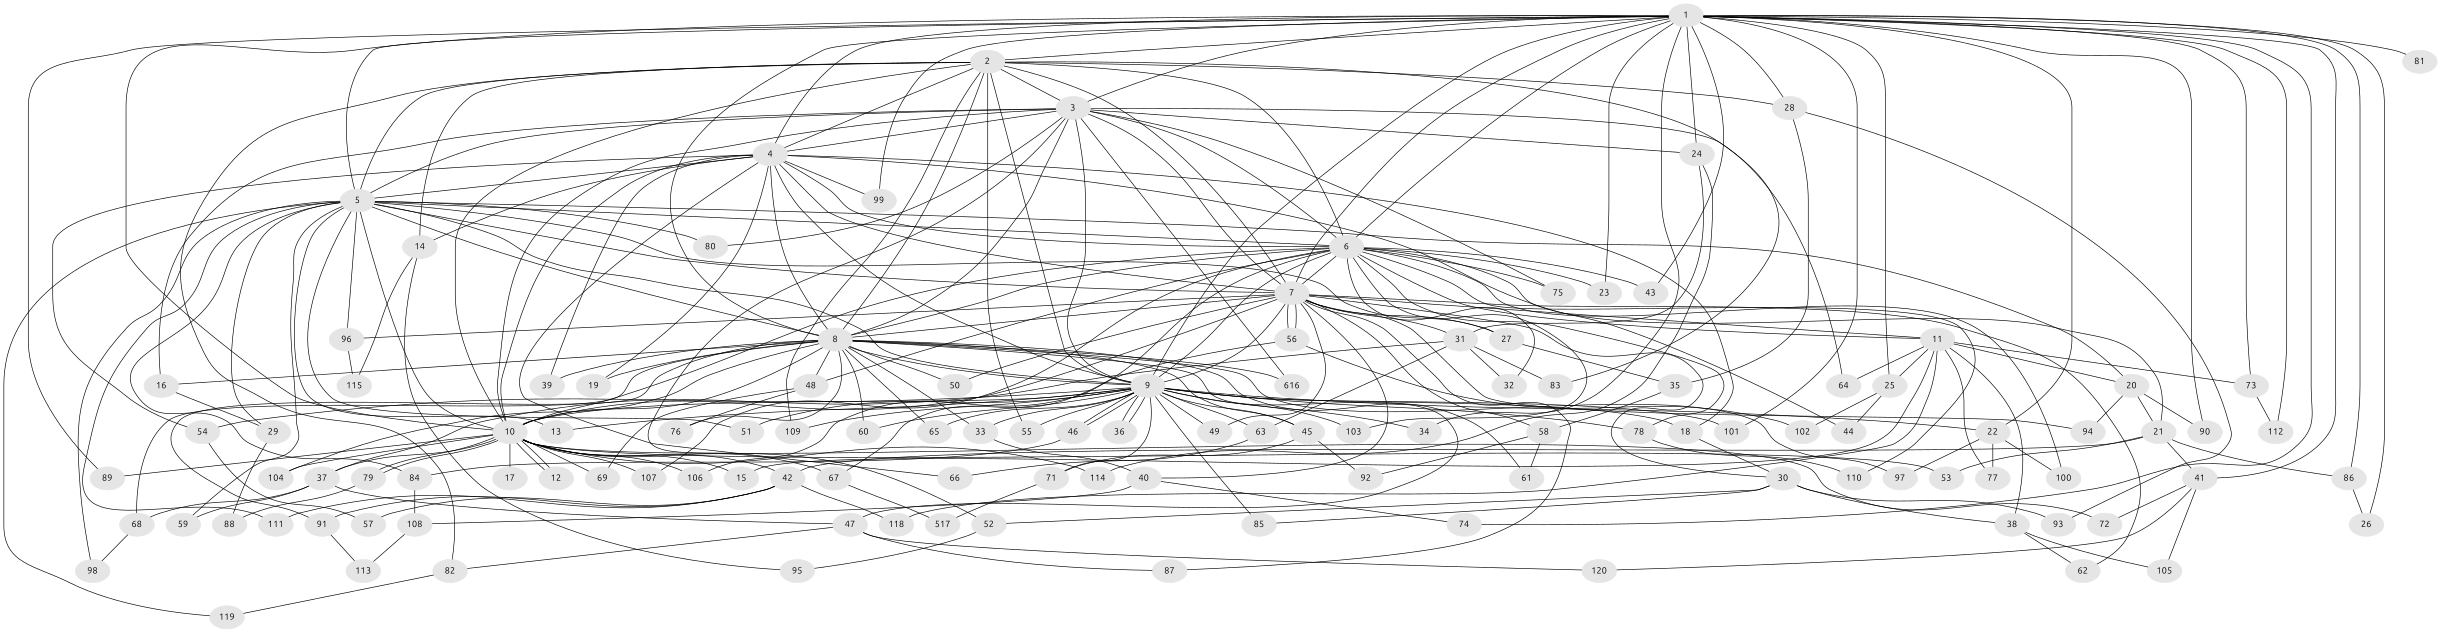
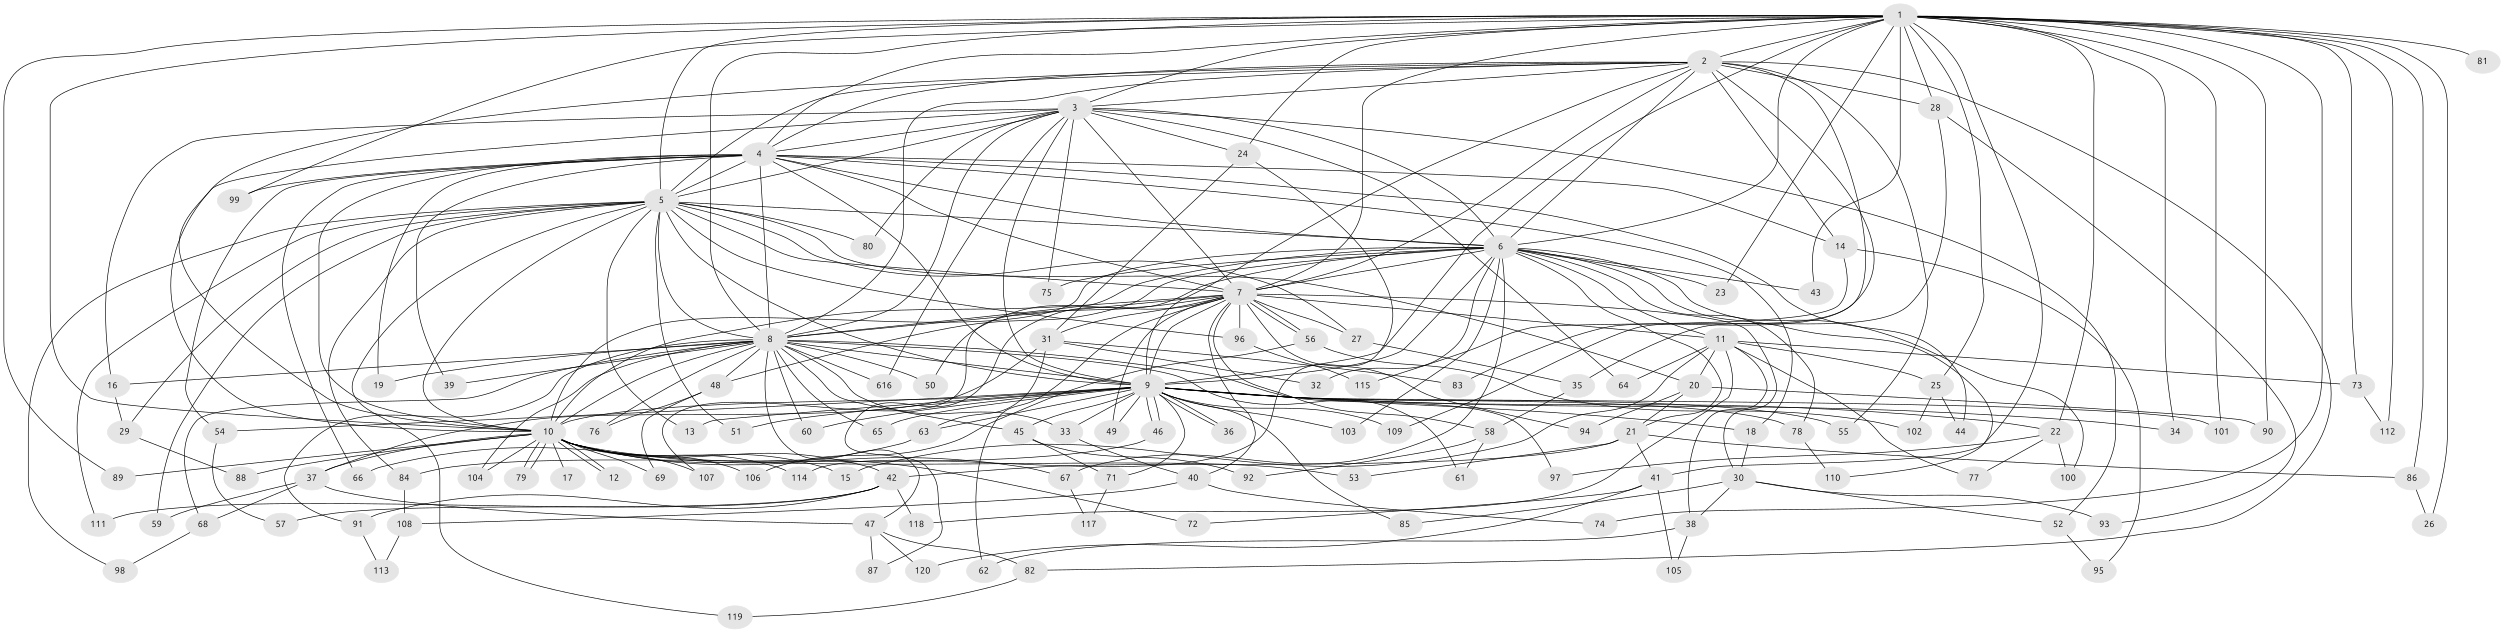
(305, 501) -> (339, 459)
(943, 525) -> (1089, 525)
